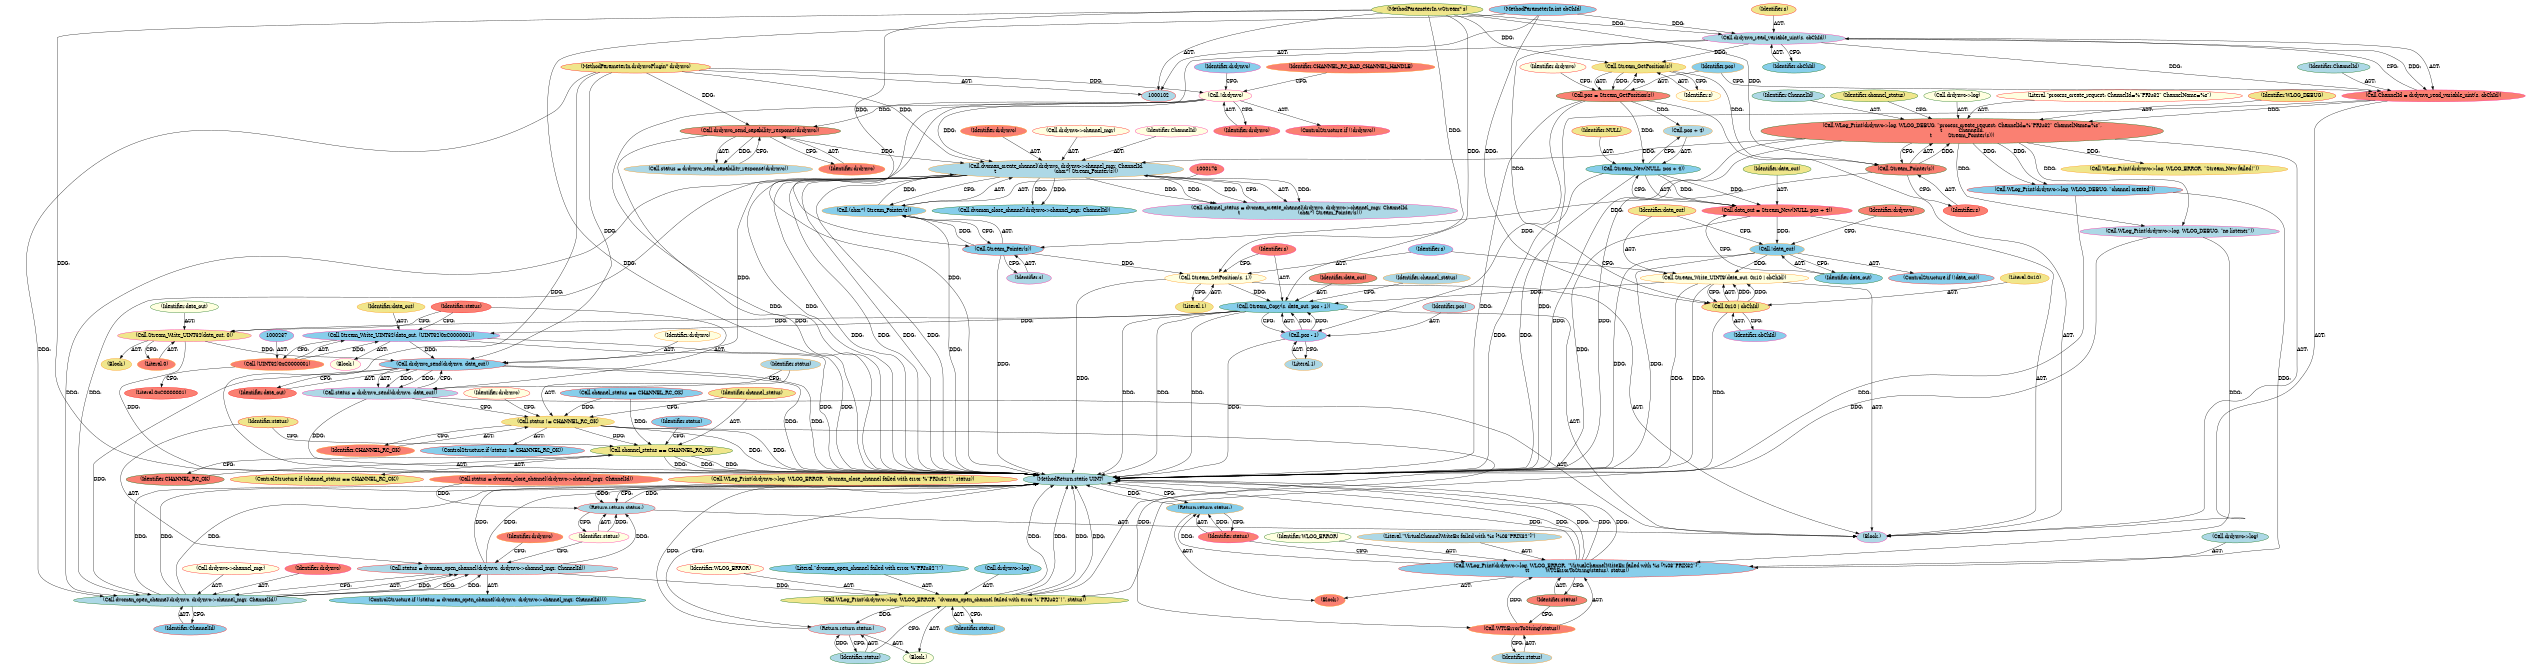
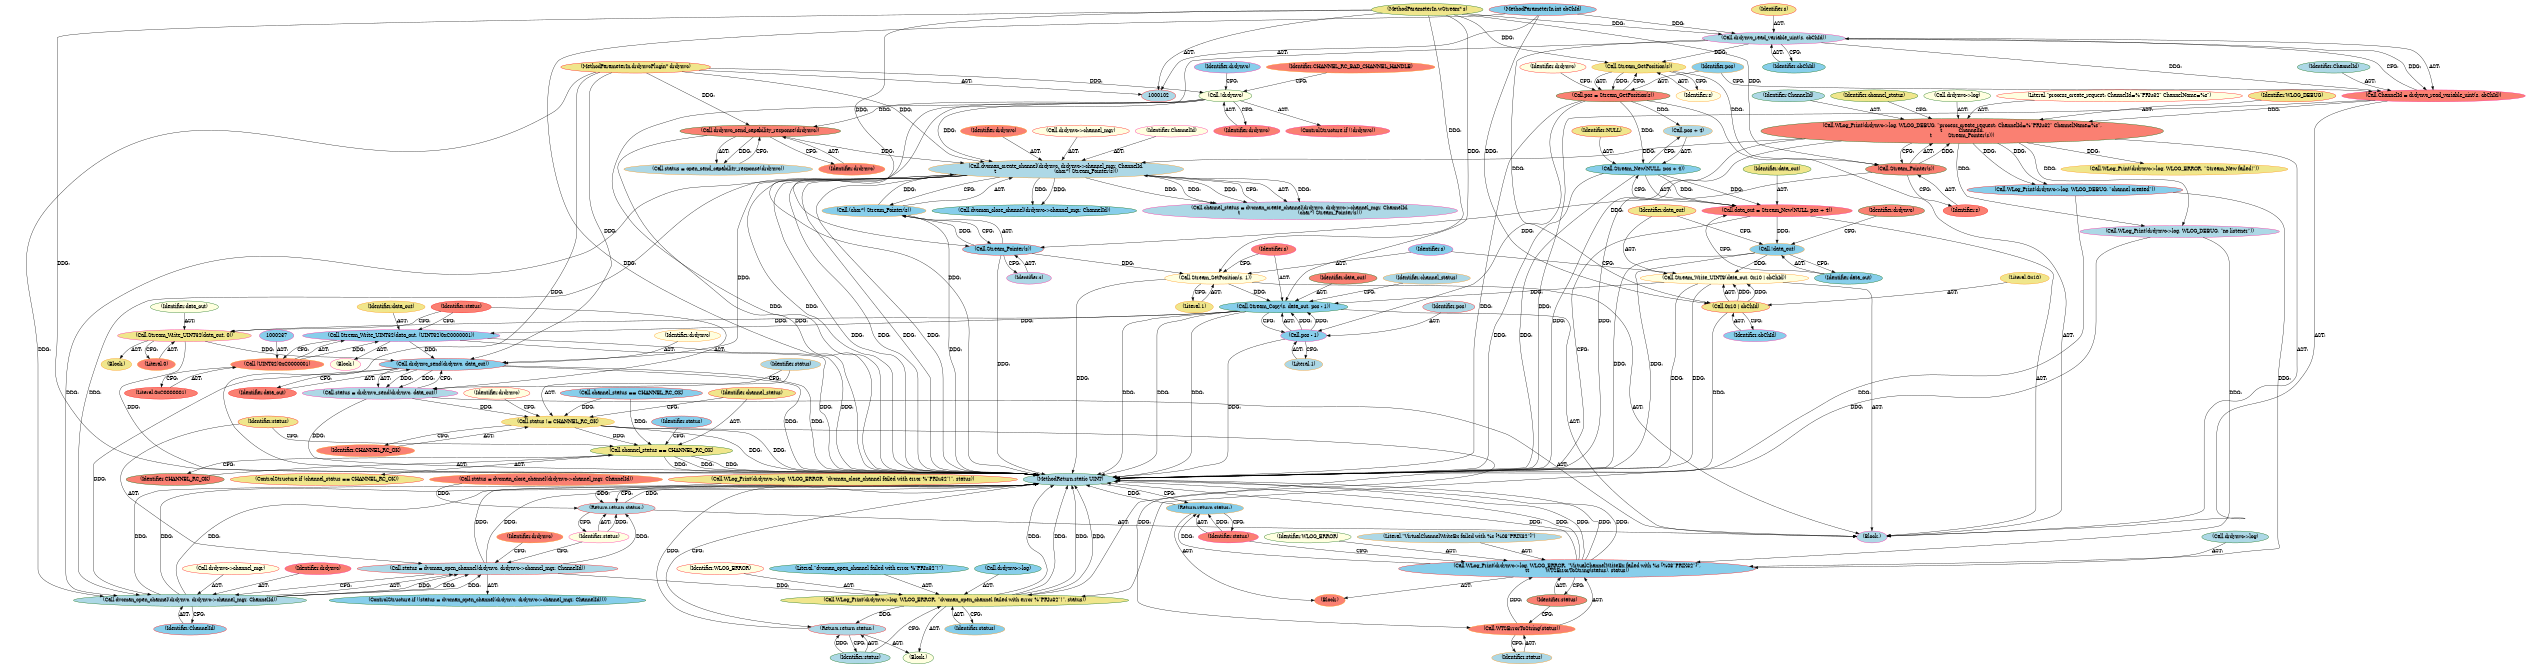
(1225, 96) -> (1225, 96)
(718, 169) -> (718, 169)
(1207, 169) -> none
(1941, 278) -> none
(1708, 292) -> none
(1584, 350) -> (1584, 350)
none -> (200, 374)
(487, 408) -> (487, 408)
(502, 451) -> none
